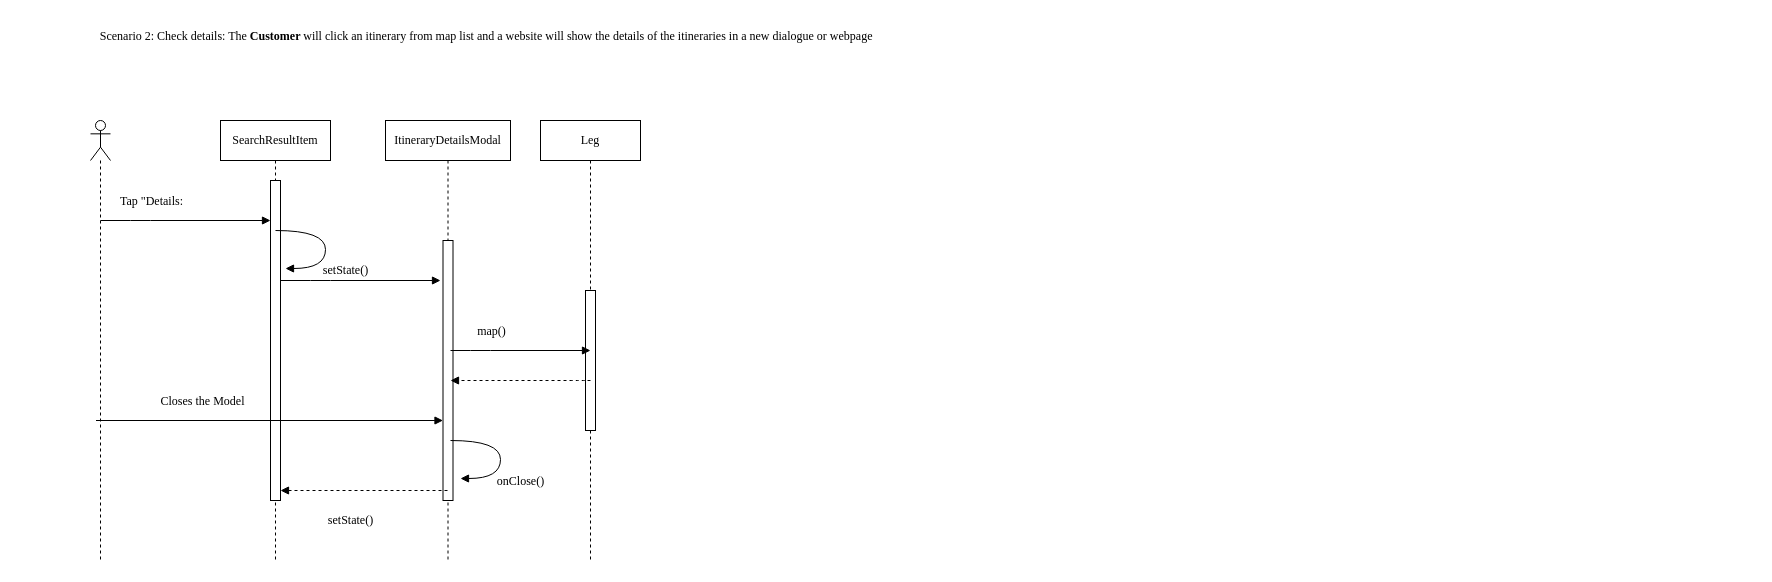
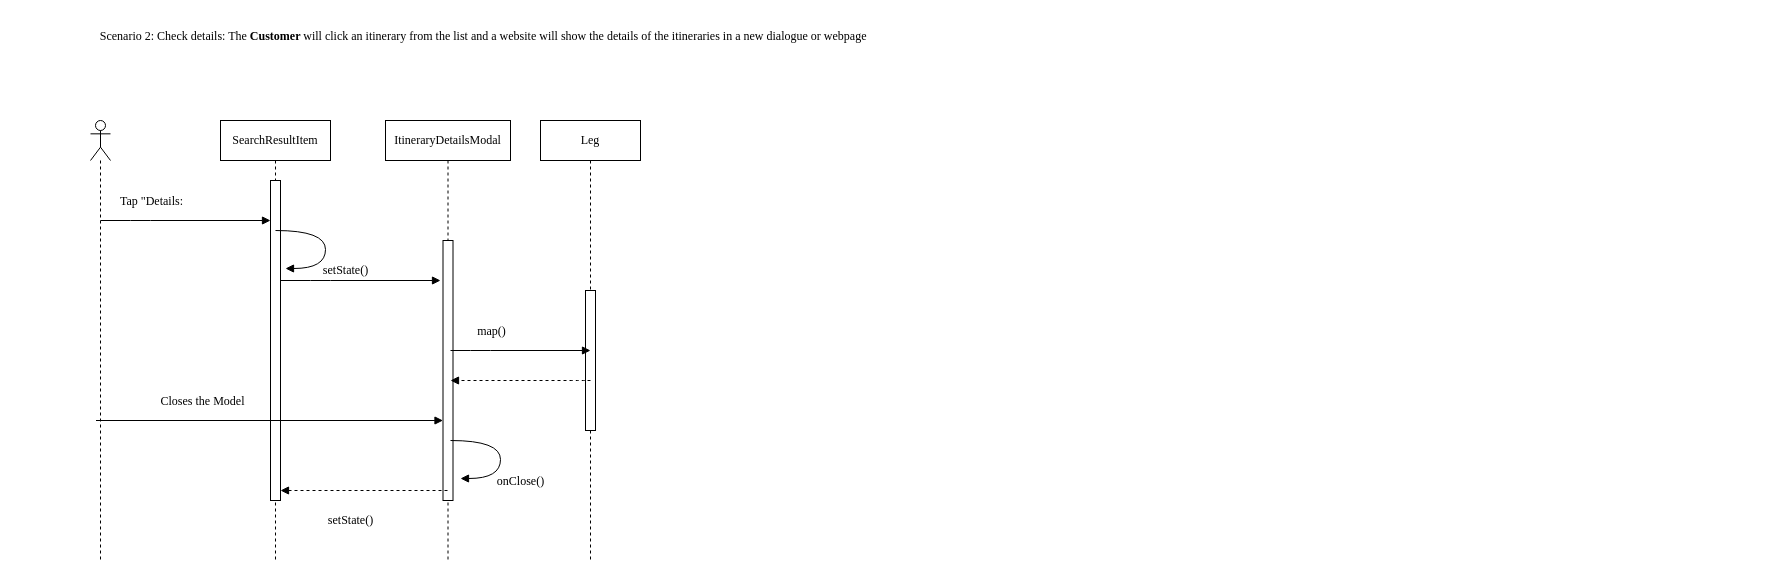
(481, 31) -> (481, 31)
